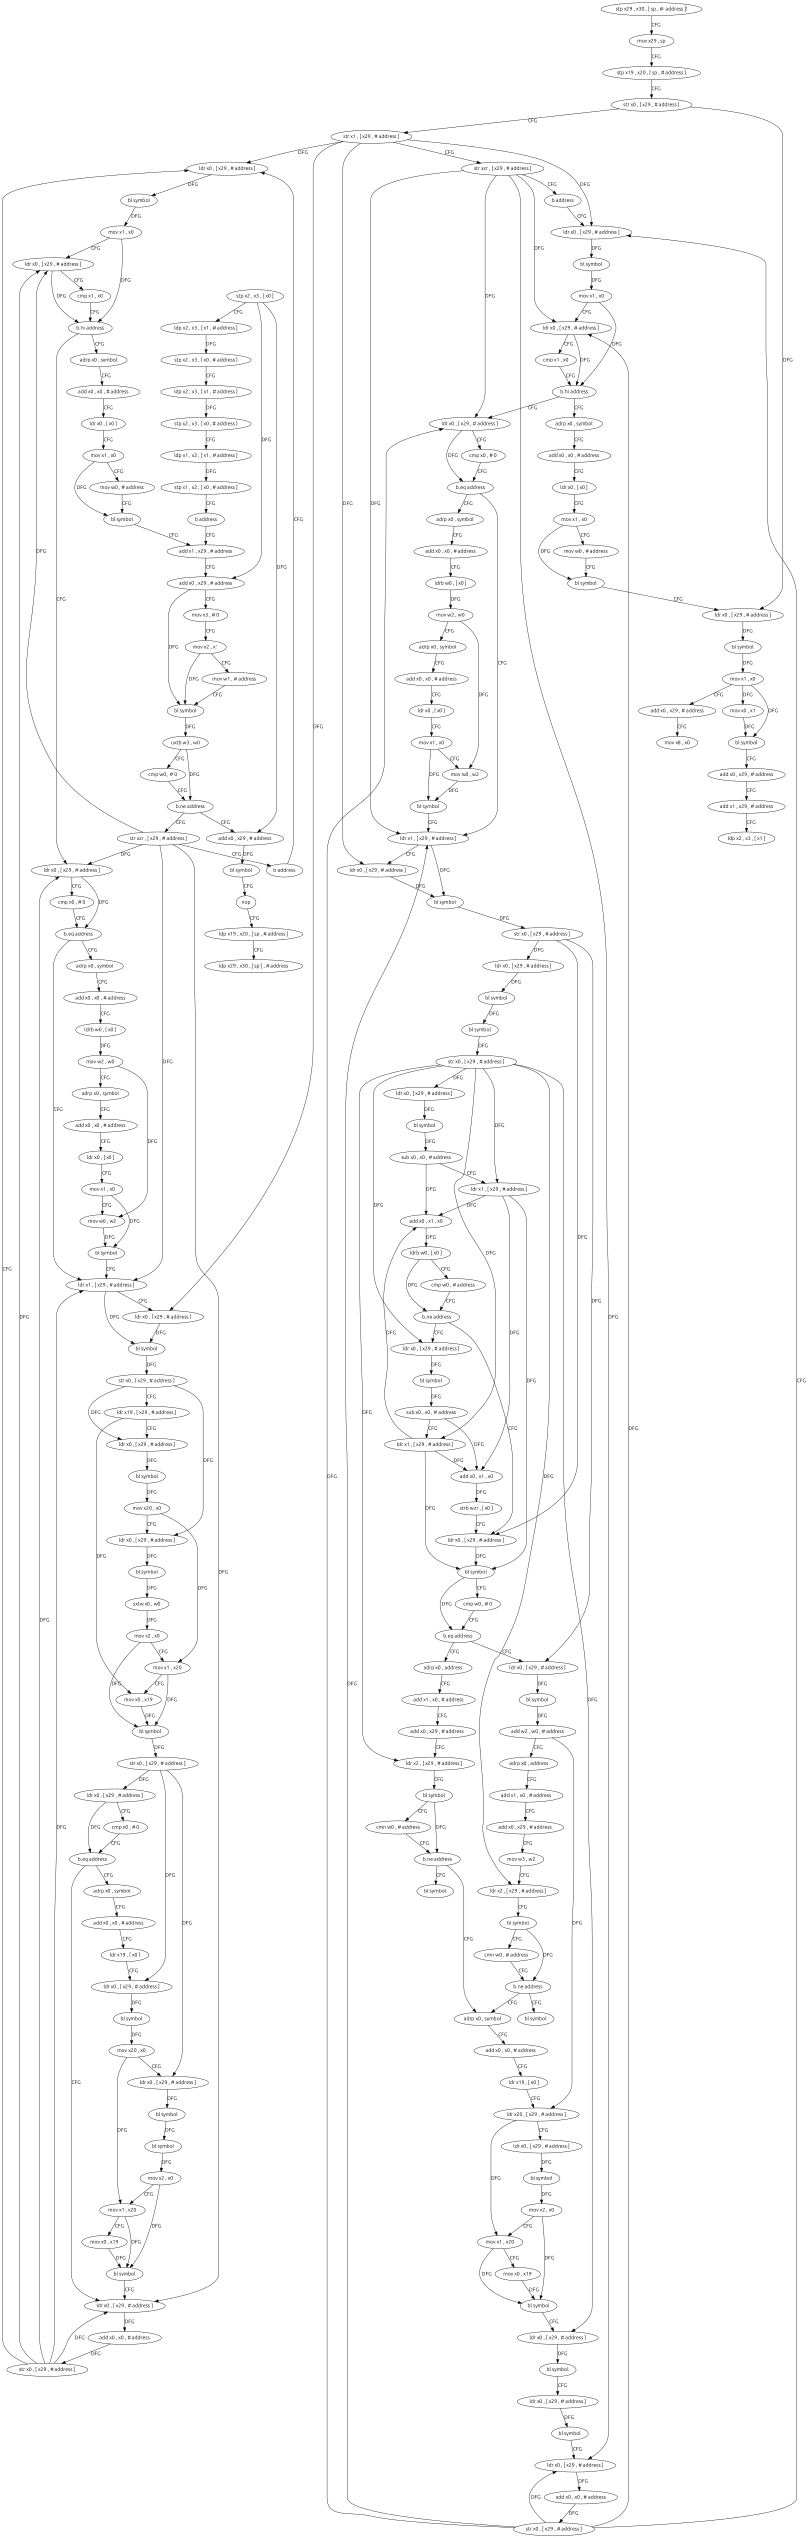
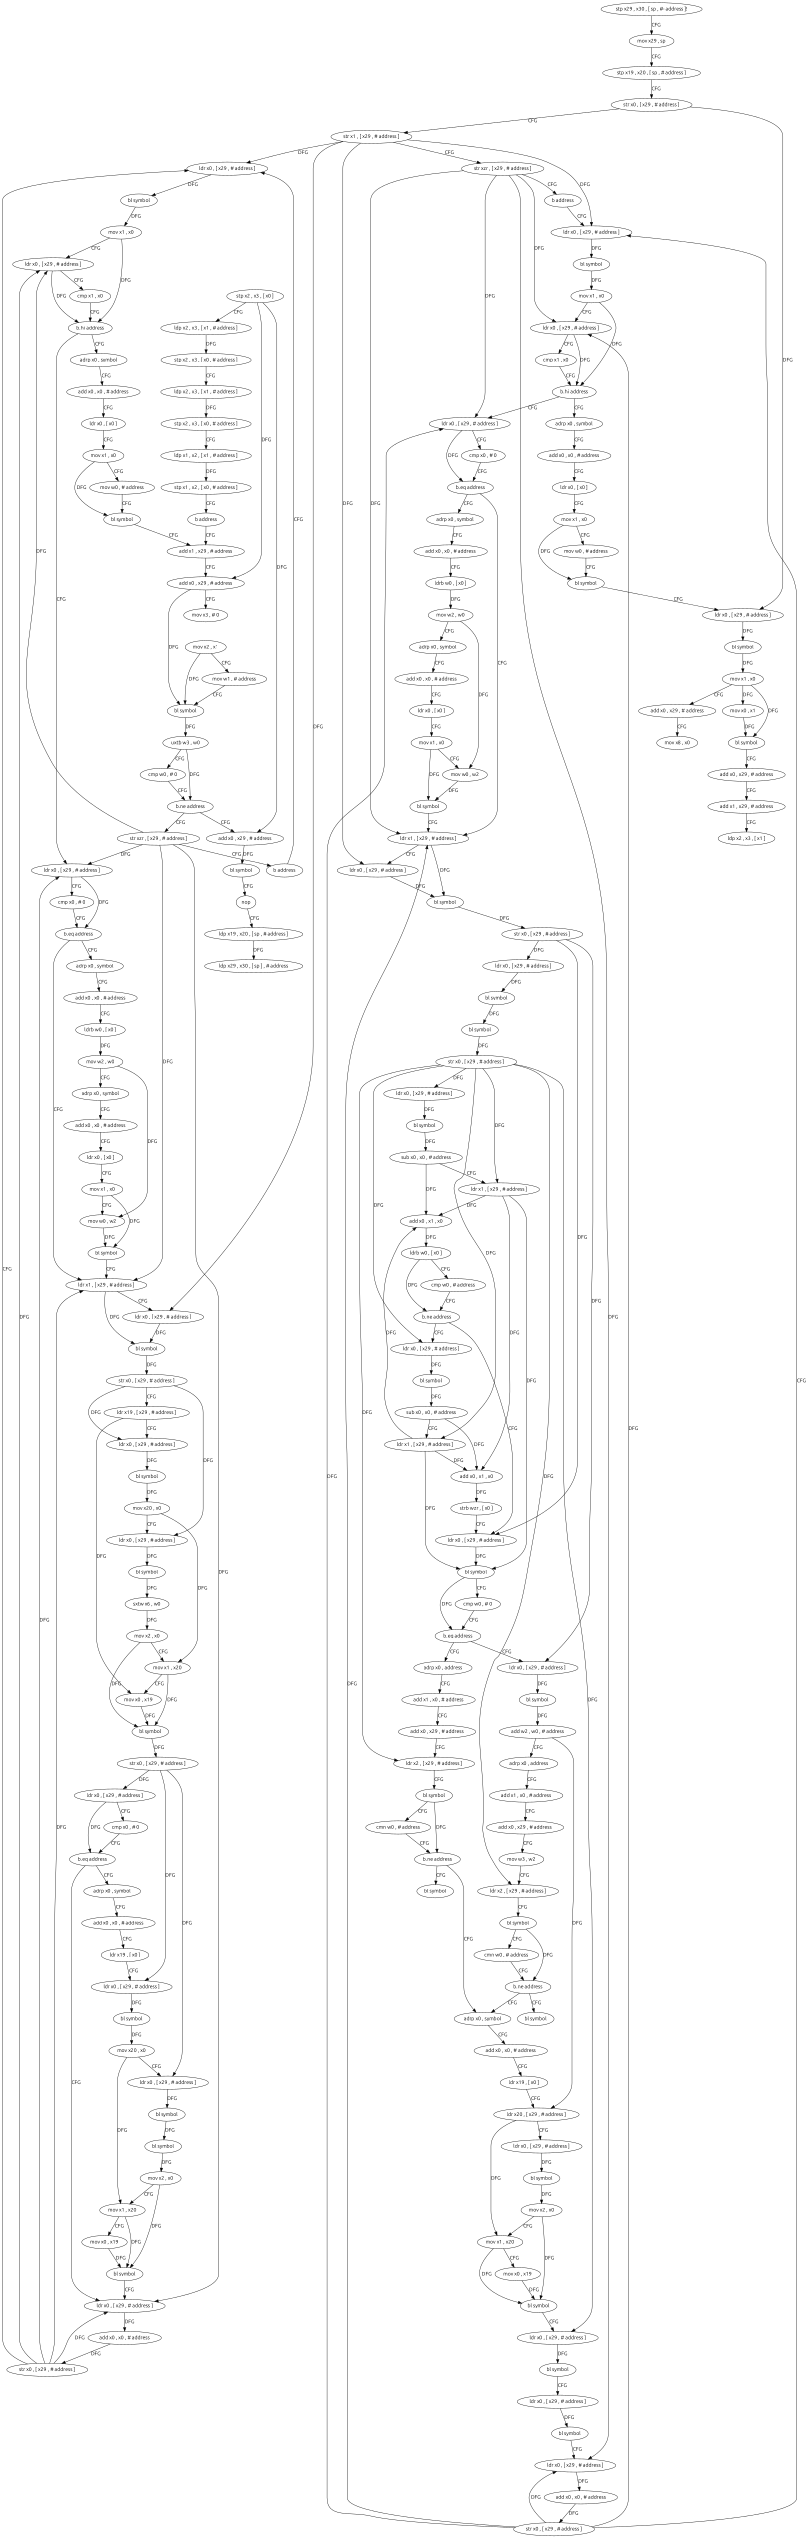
(206, 629) -> none
(258, 950) -> (258, 950)
(147, 1604) -> (147, 1604)
